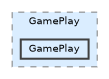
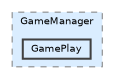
(55, 22) -> (57, 22)
